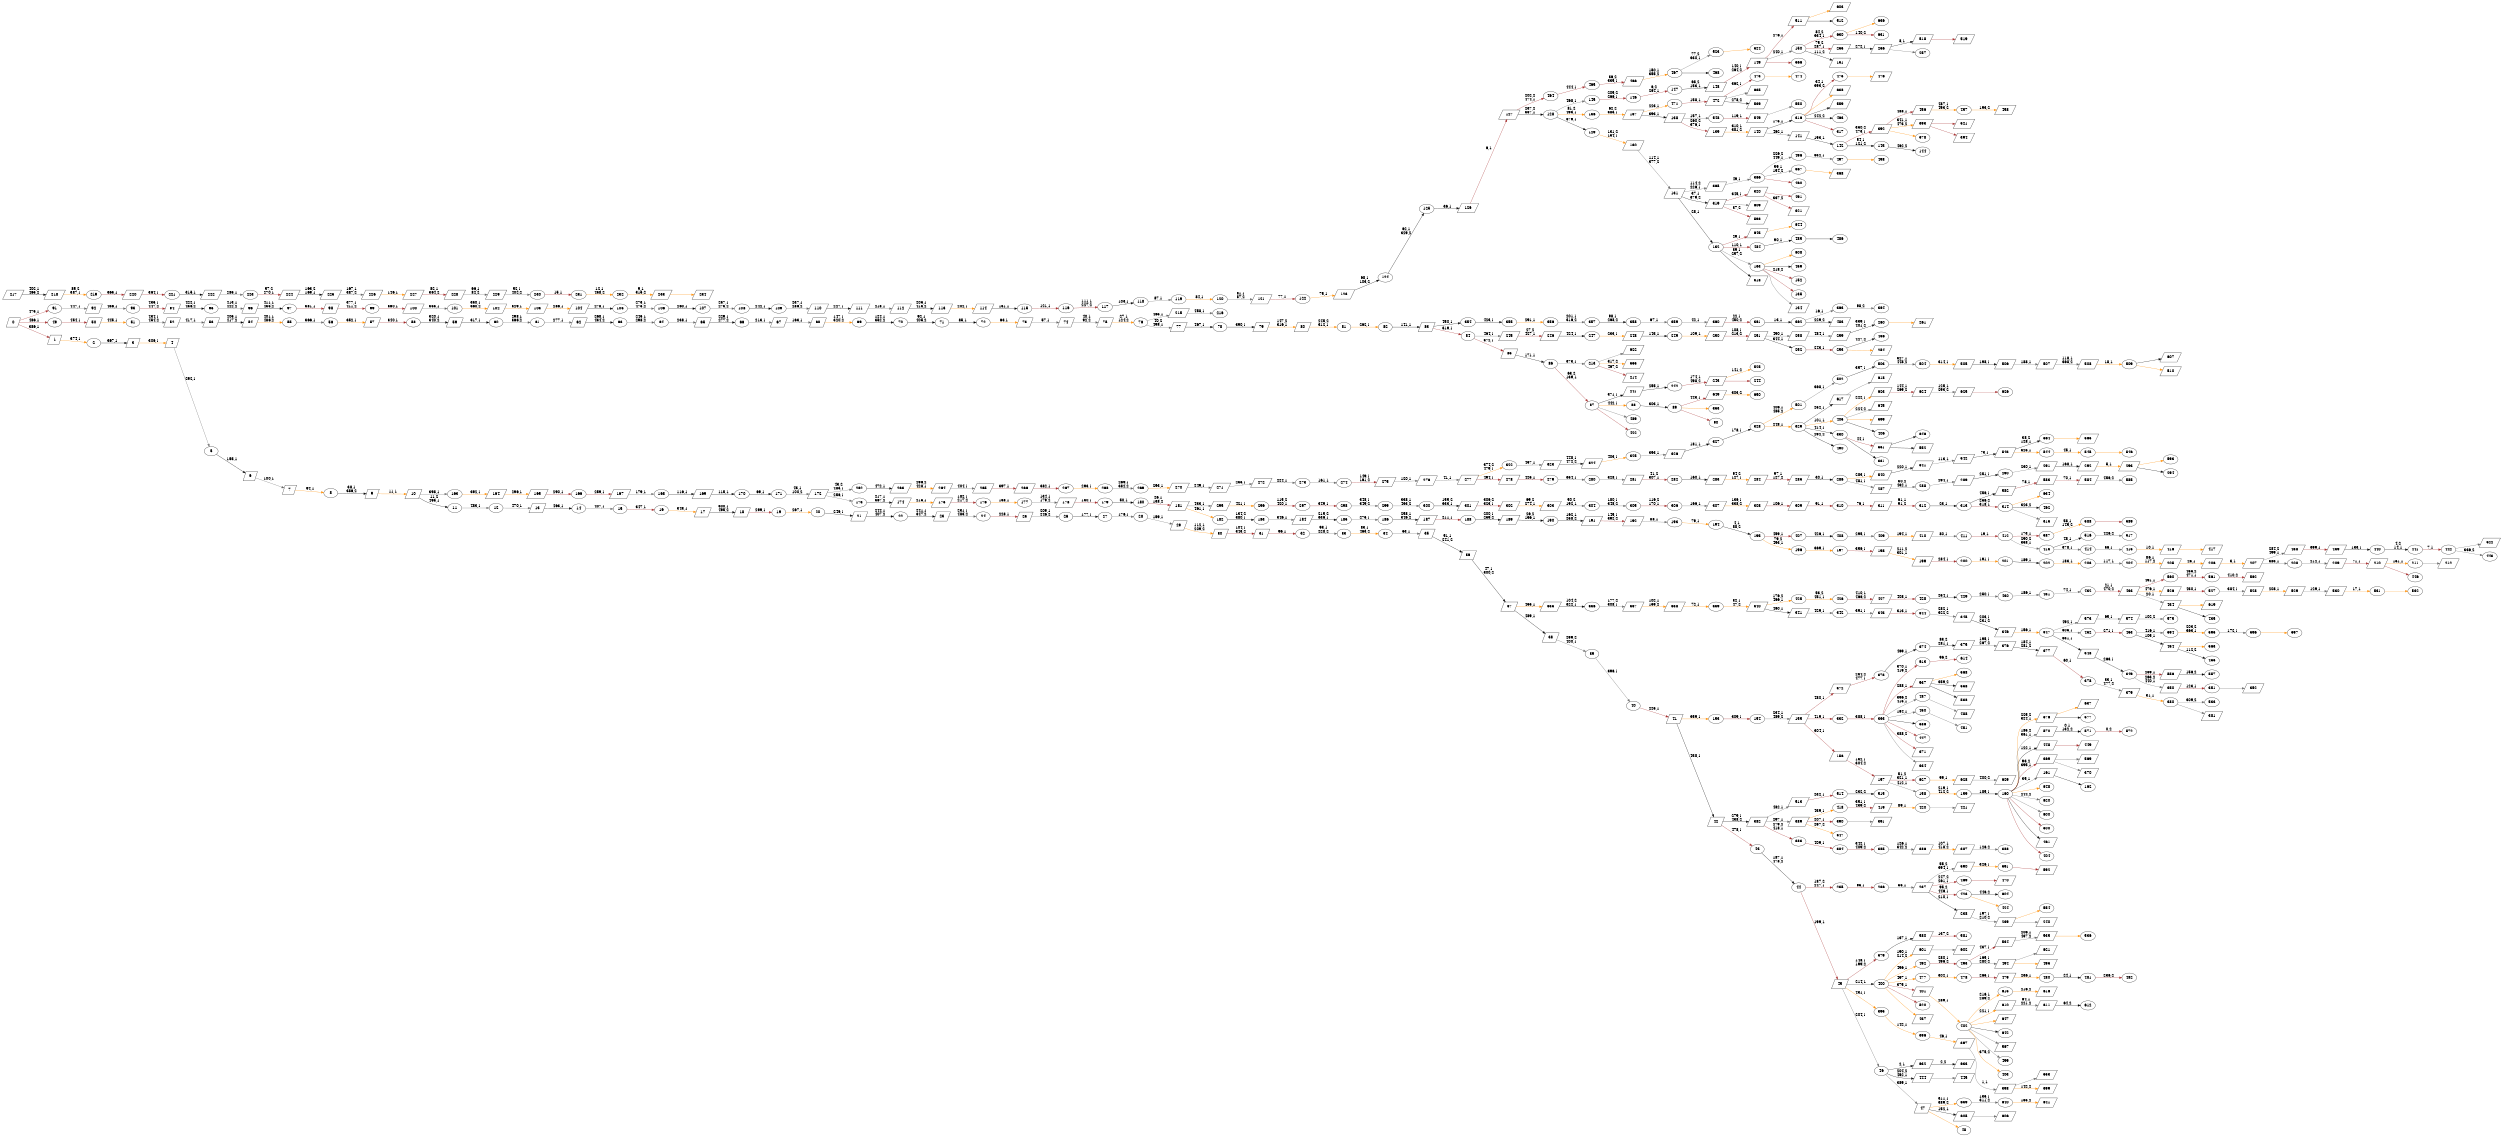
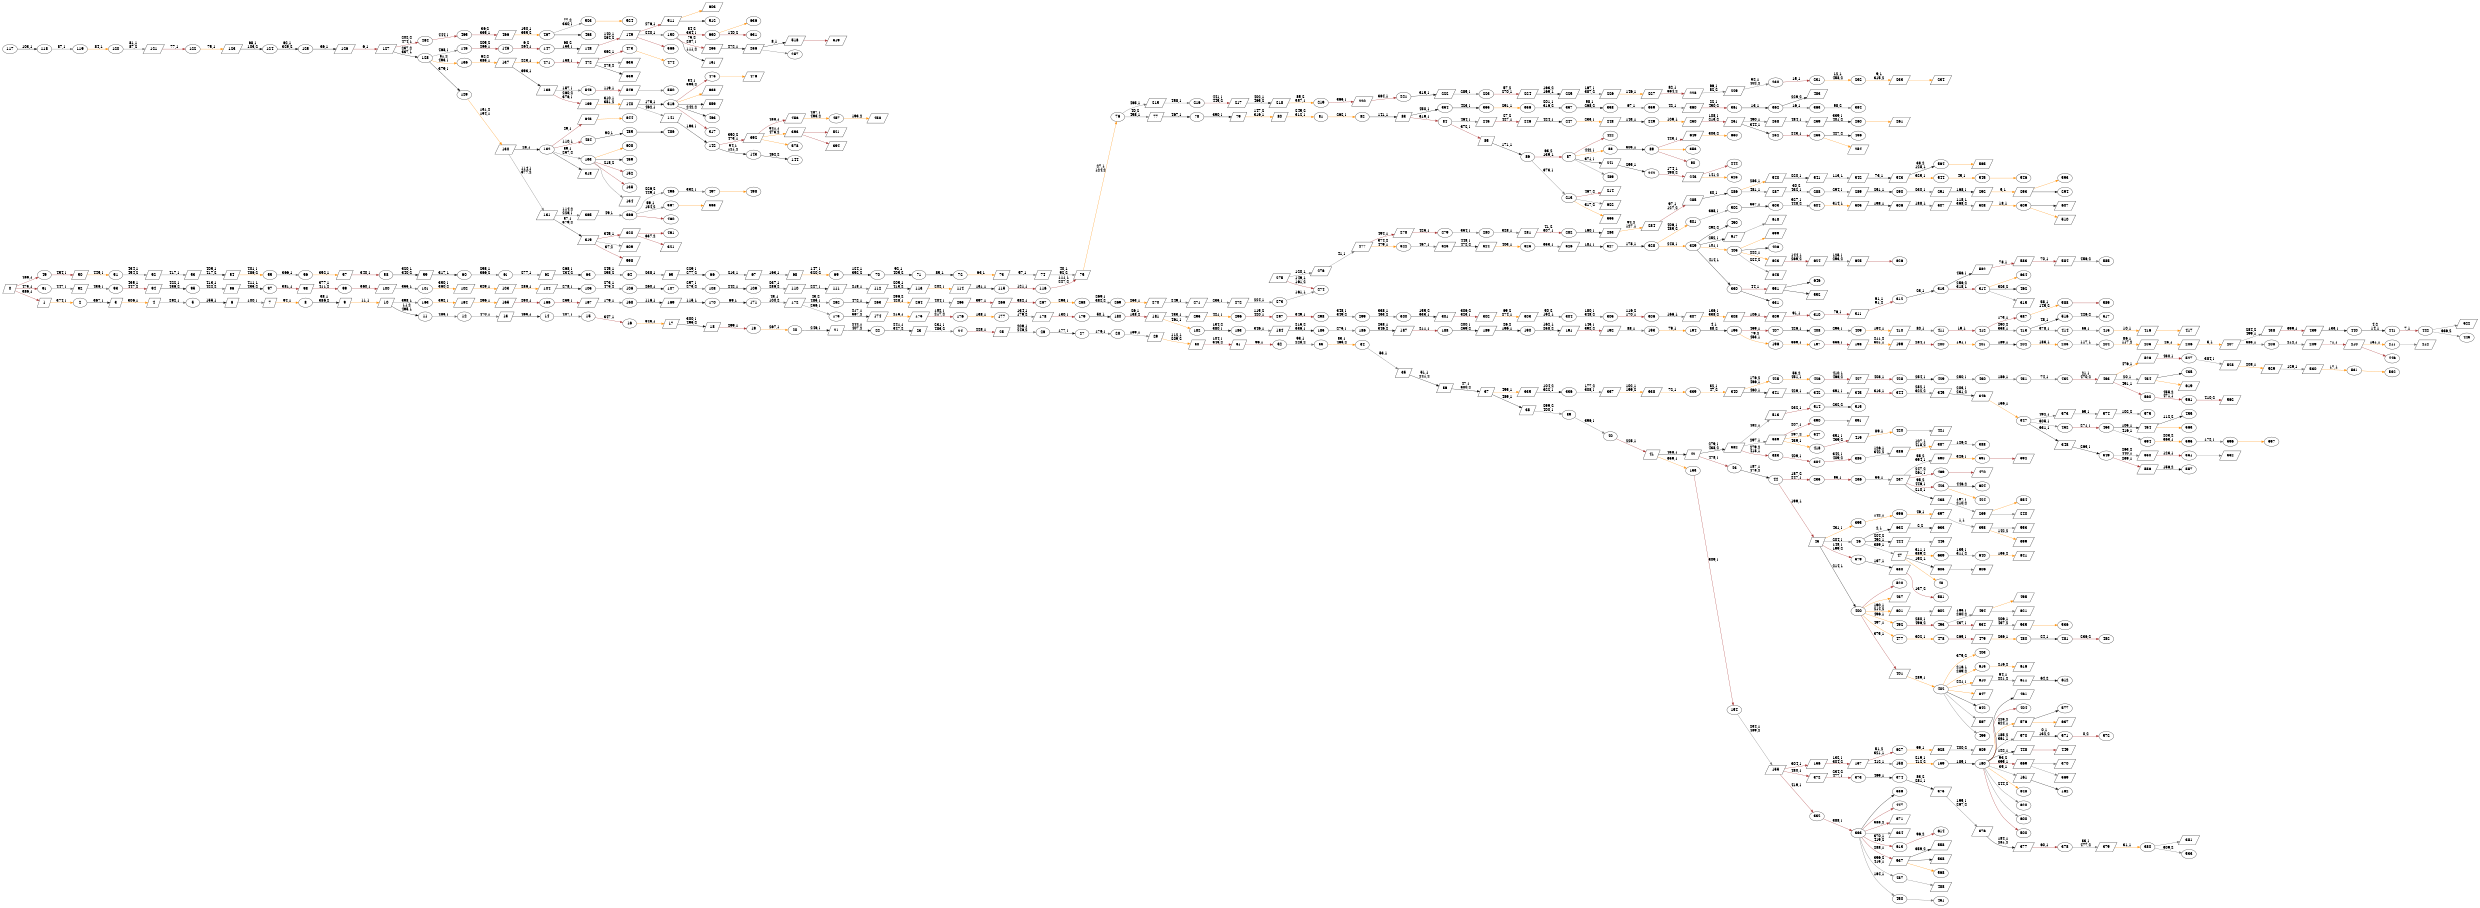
none -> (1216, 103)
(1695, 220) -> (526, 150)
(1084, 308) -> (1062, 286)
(1363, 482) -> (1299, 285)
